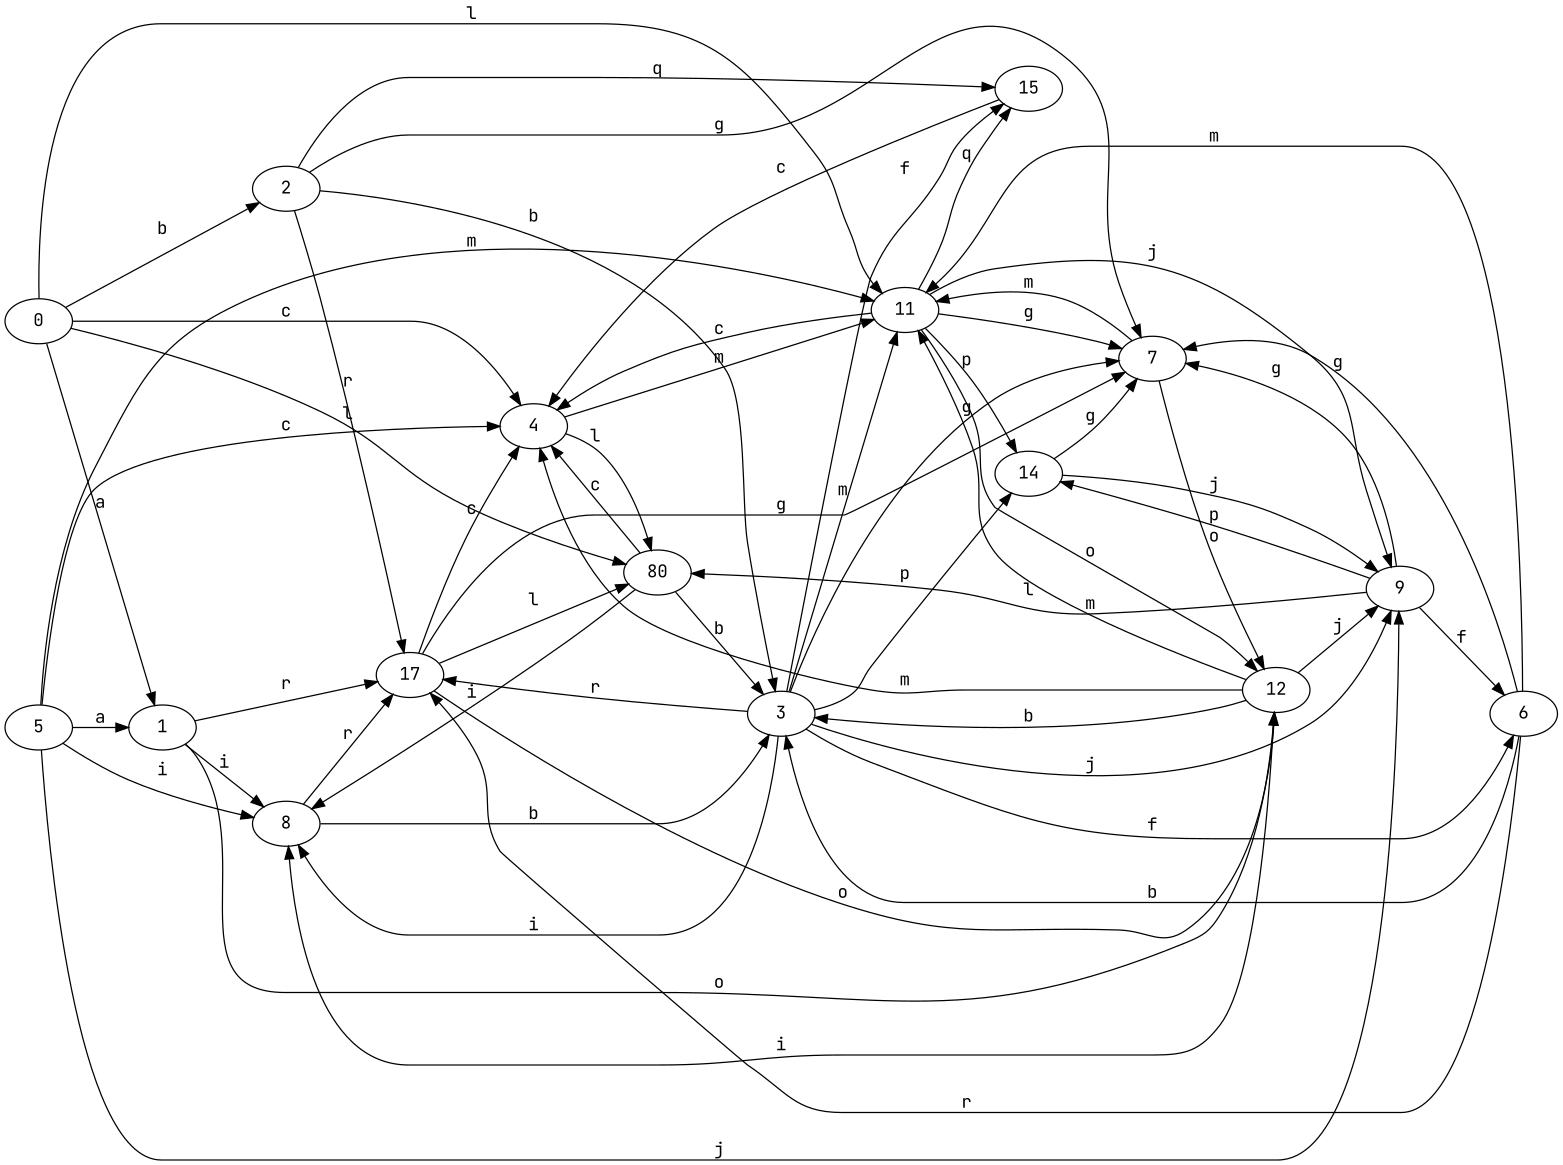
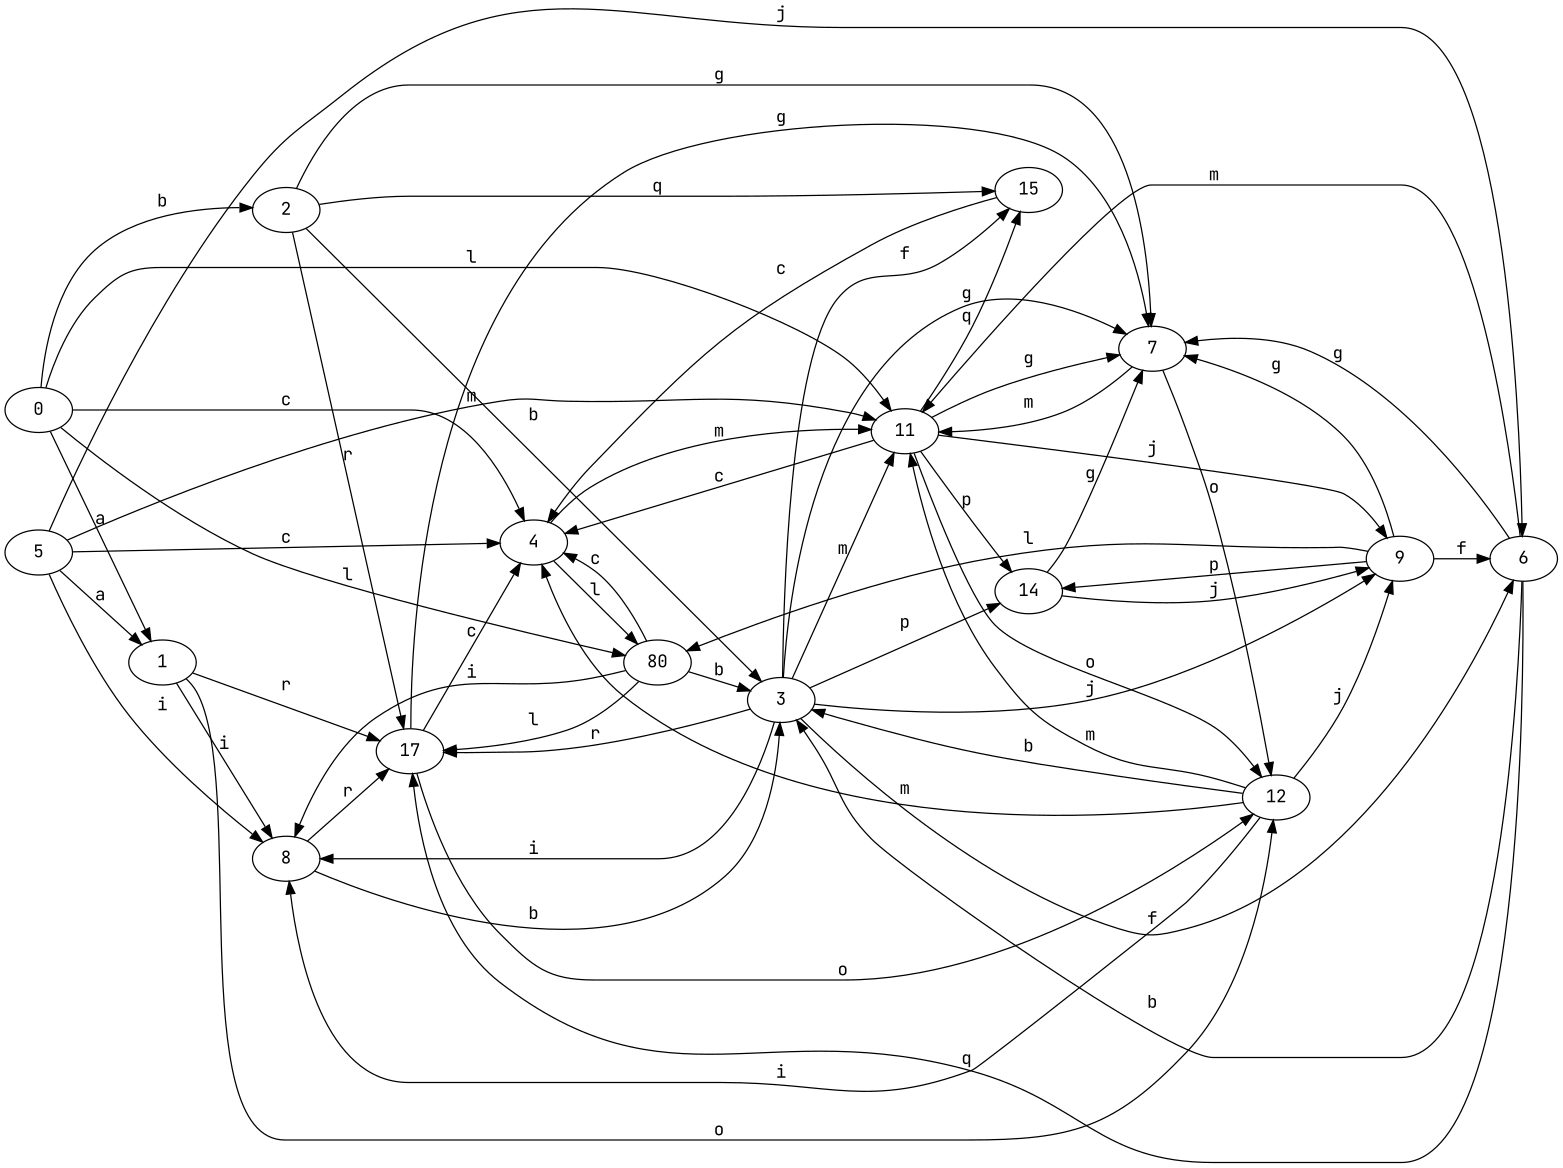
(528, 626) -> (555, 734)
(967, 1103) -> (967, 1059)
(784, 1160) -> (861, 28)
